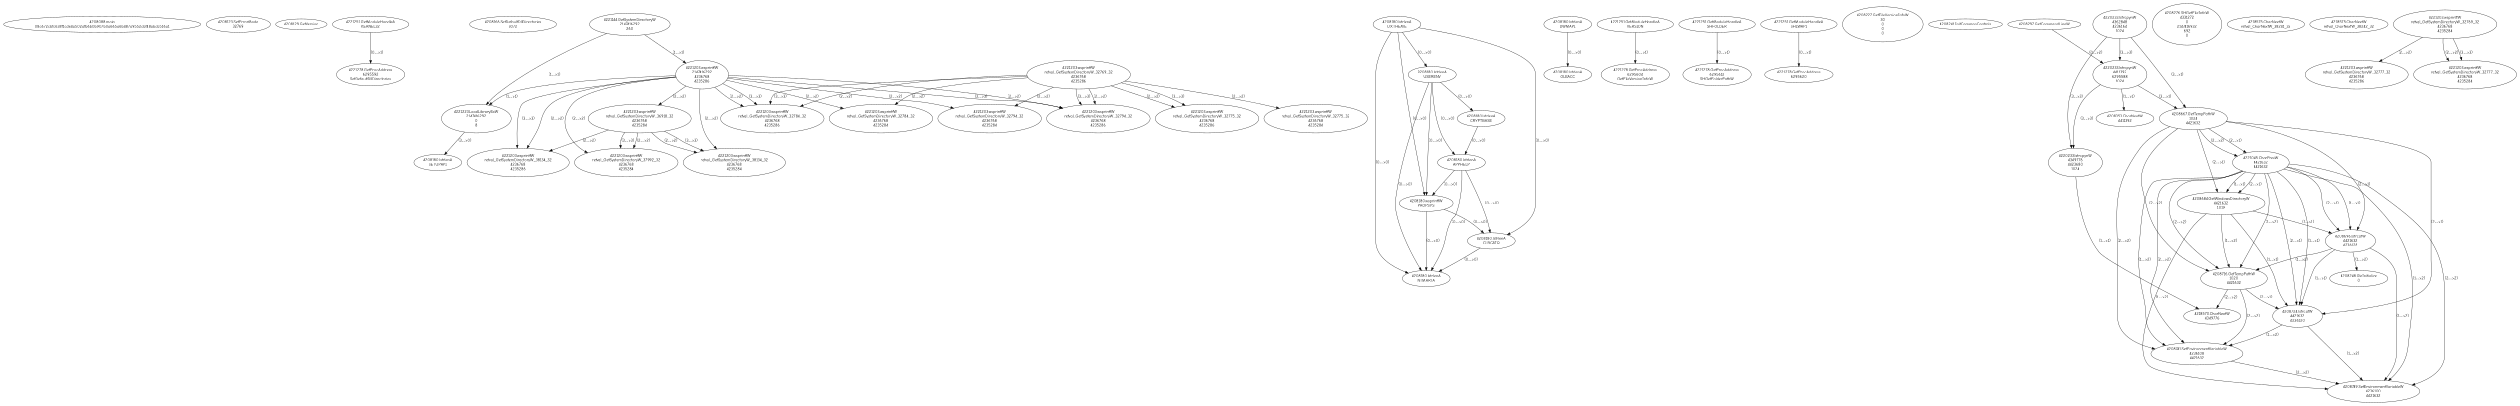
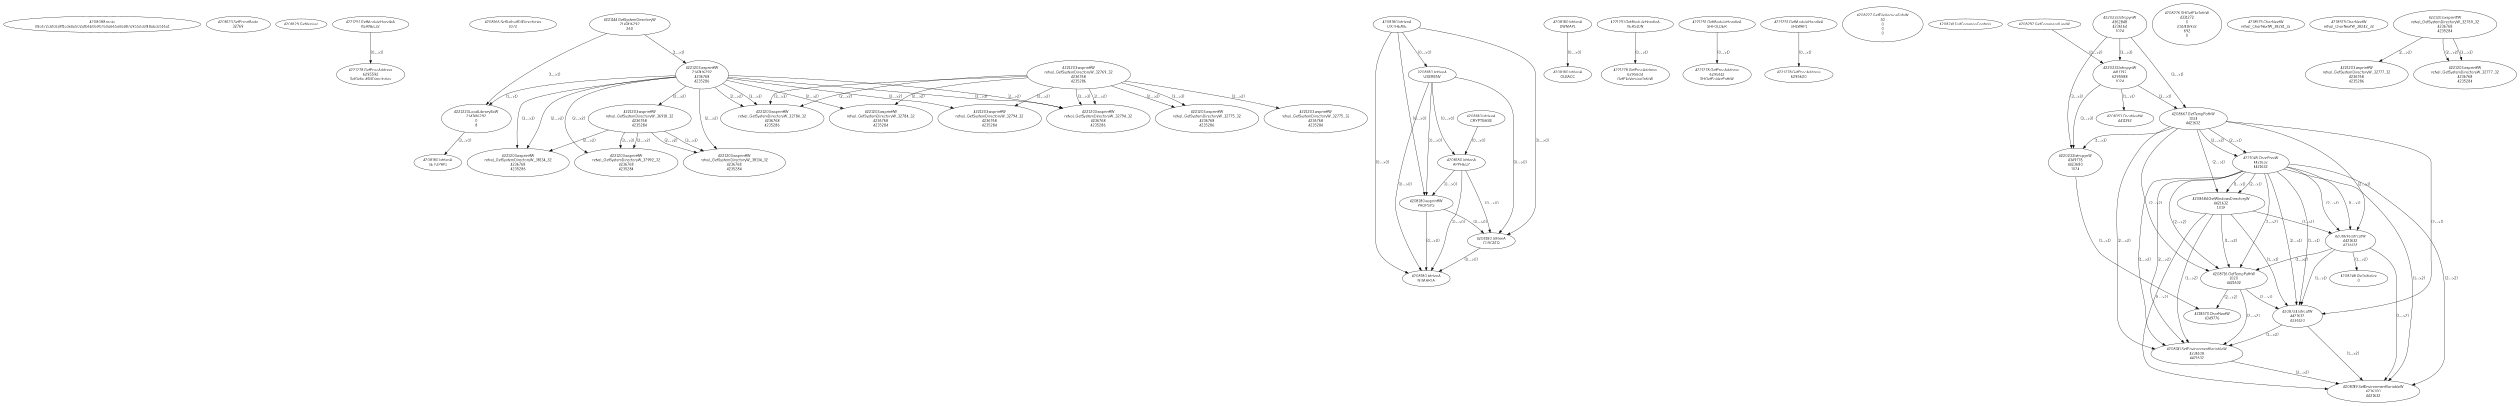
(1456, 96) -> (1513, 138)
none -> (2128, 134)
none -> (2183, 275)
